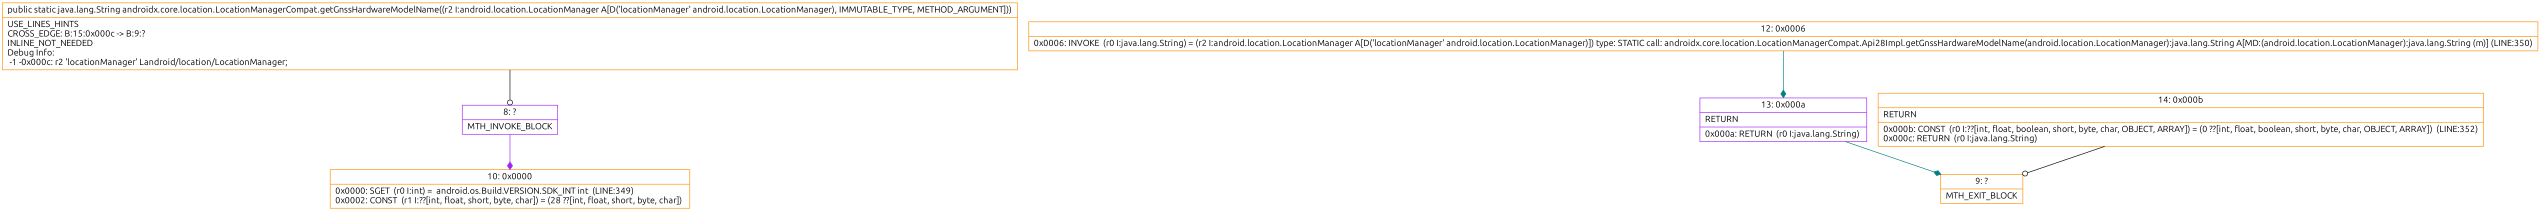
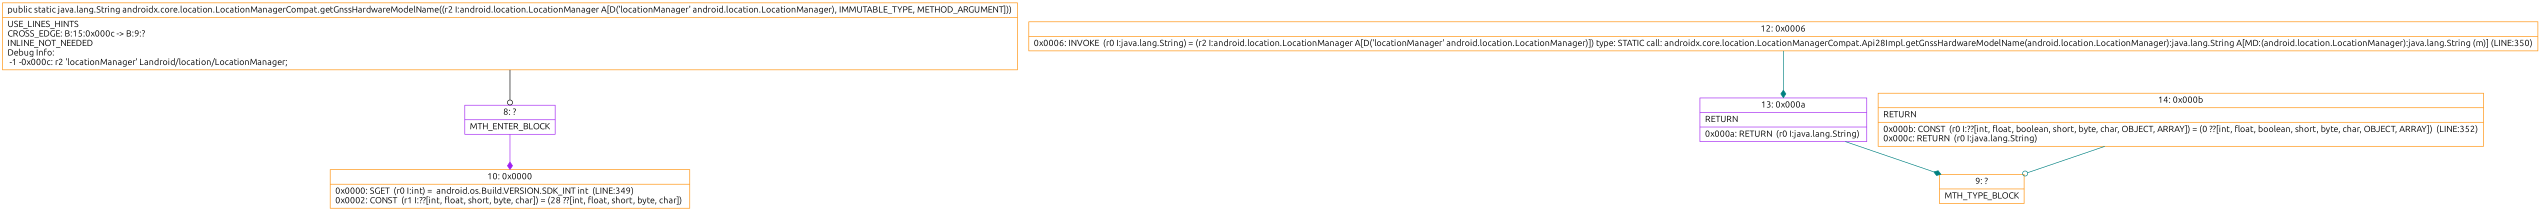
(510, 127) -> (510, 127)
(2066, 160) -> (2066, 160)
(1982, 196) -> (1982, 196)
